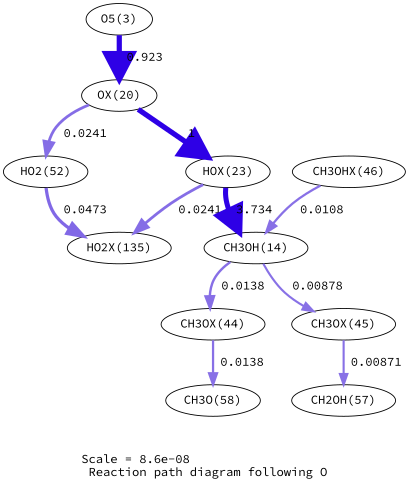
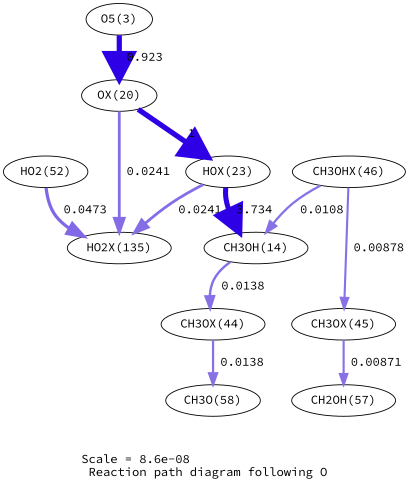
(64, 119) -> (119, 165)
(280, 288) -> (346, 243)
